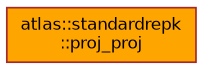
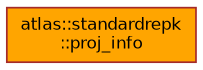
(101, 35) -> (101, 35)
